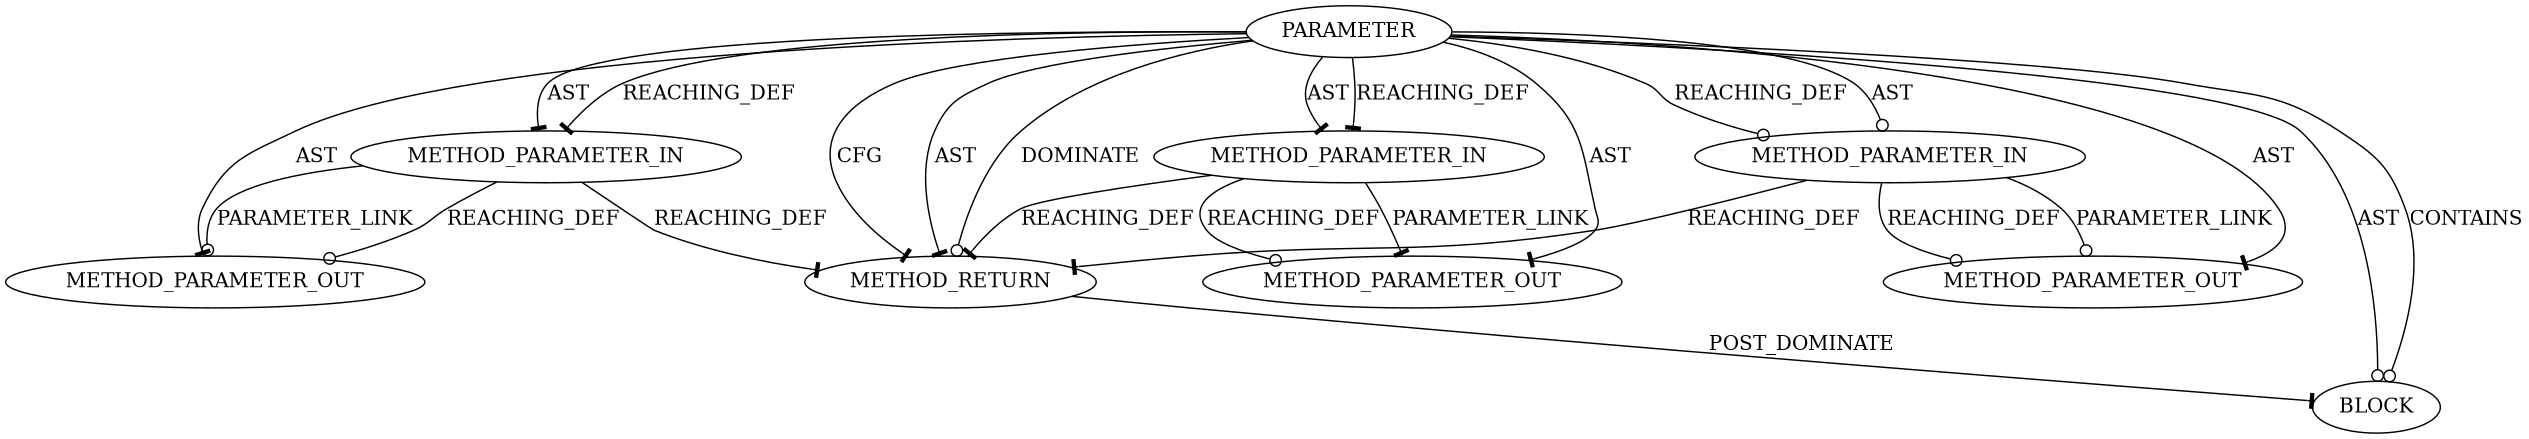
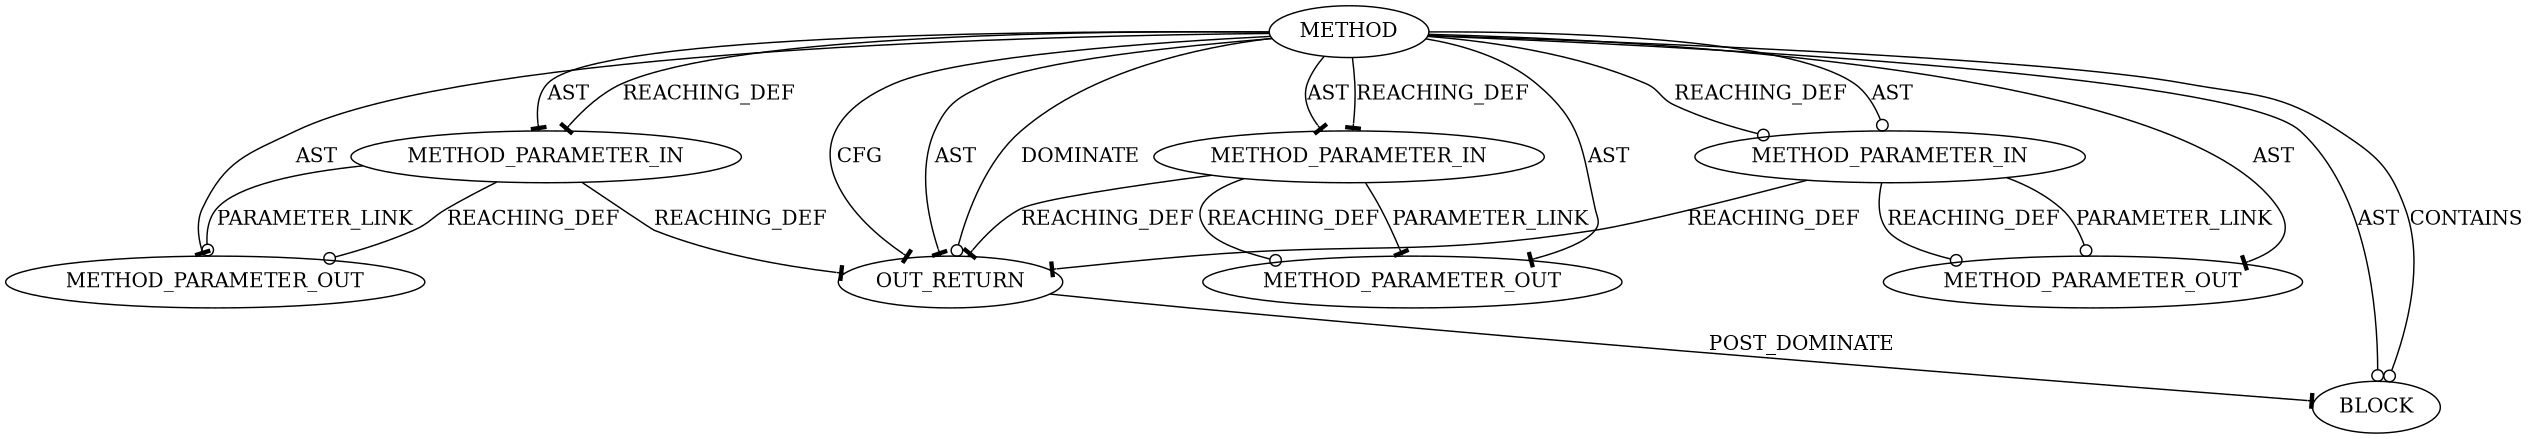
(1349, 32) -> (1349, 32)
(951, 282) -> (951, 282)
